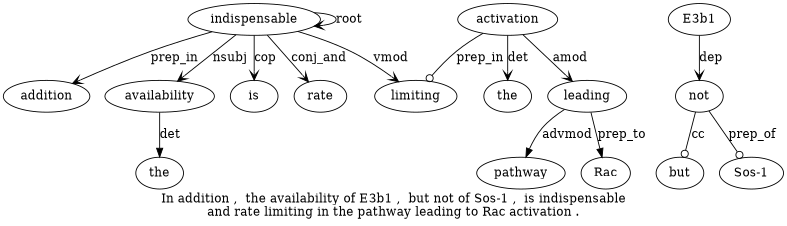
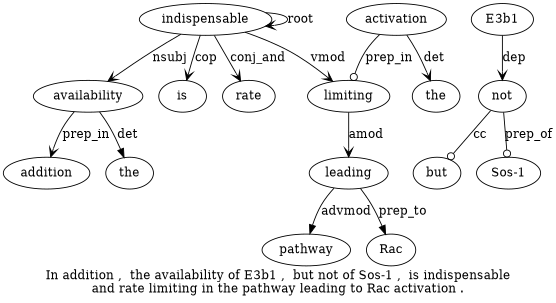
(145, 53) -> (62, 129)
(544, 55) -> (349, 130)
